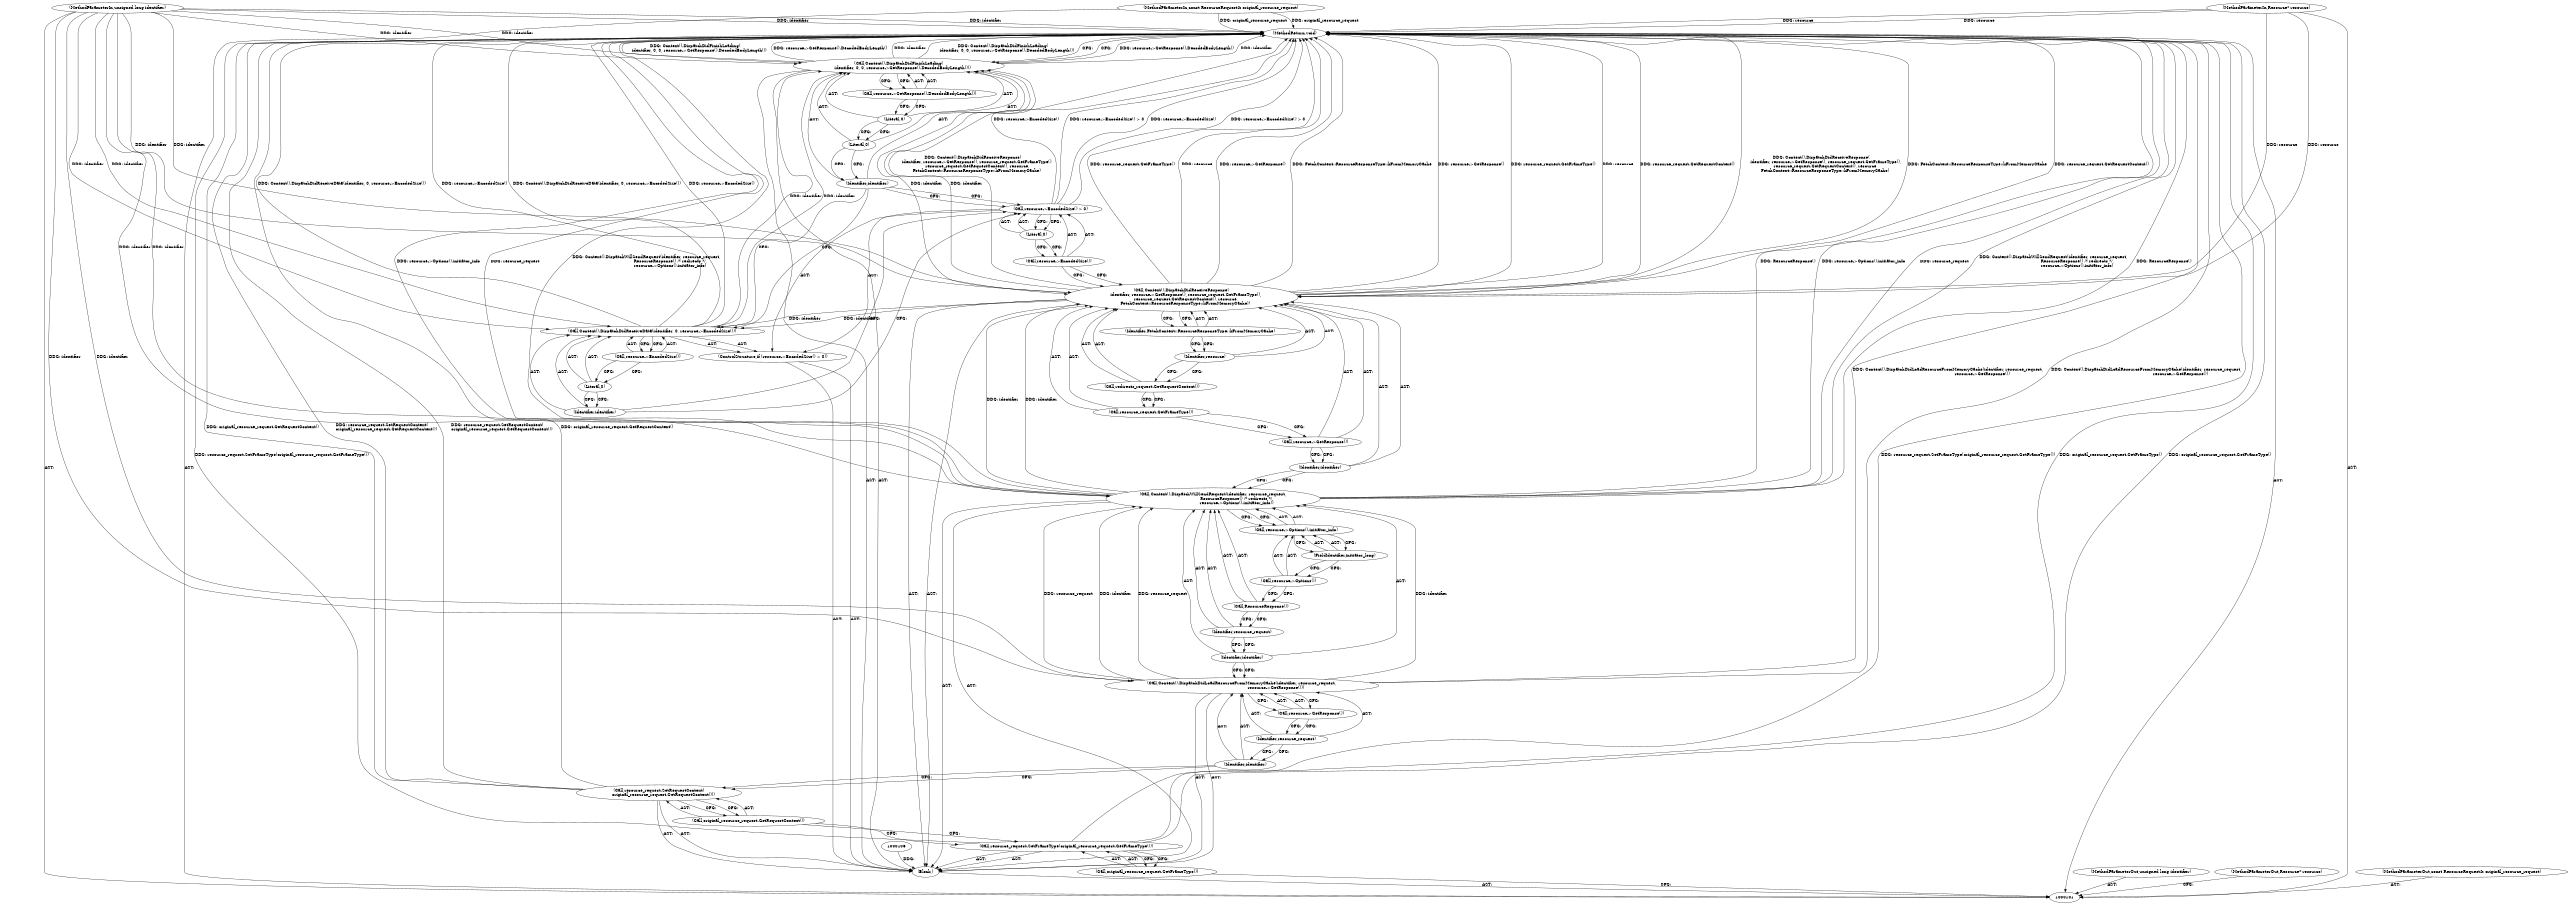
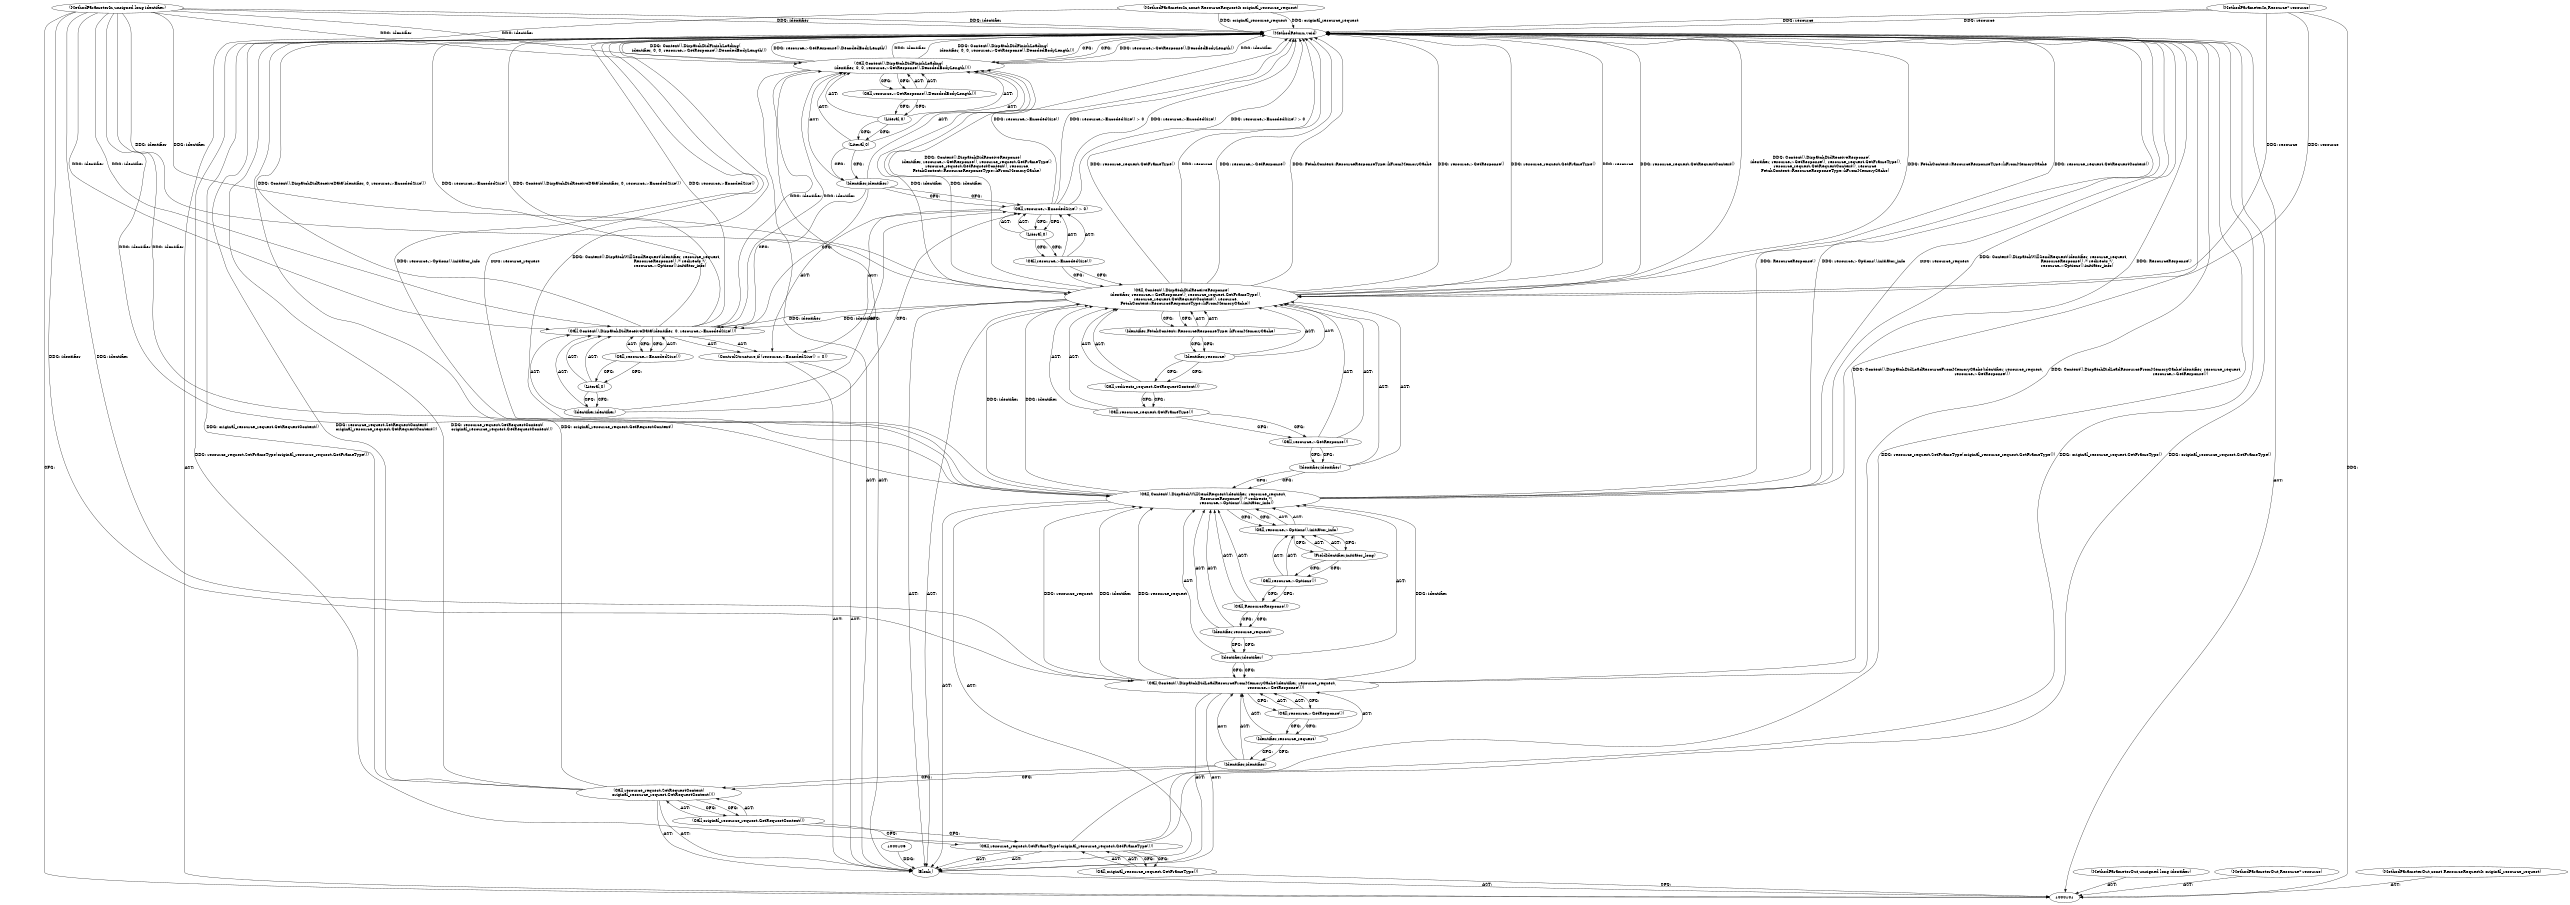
(50, 468) -> (50, 468)
(2353, 468) -> (2353, 468)
(2189, 885) -> (2189, 885)
